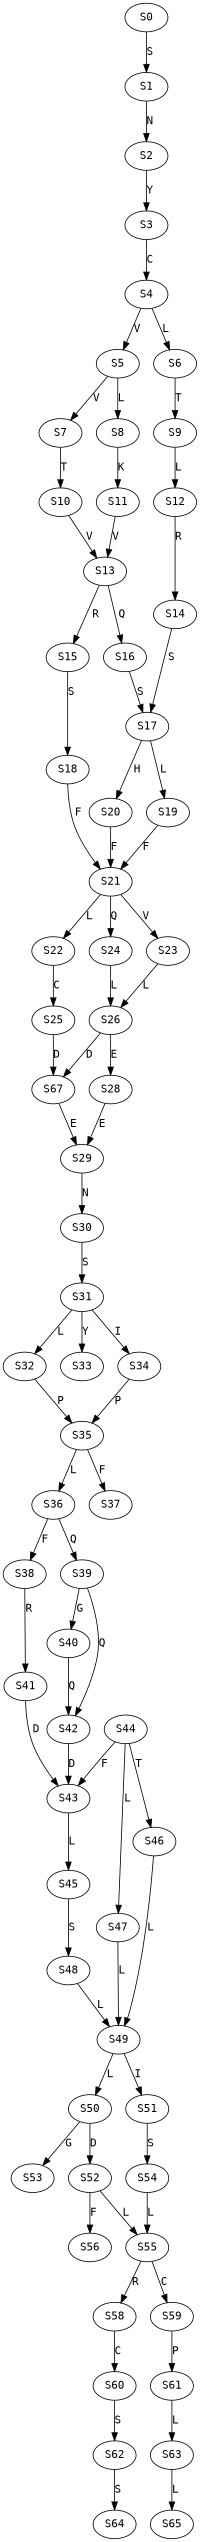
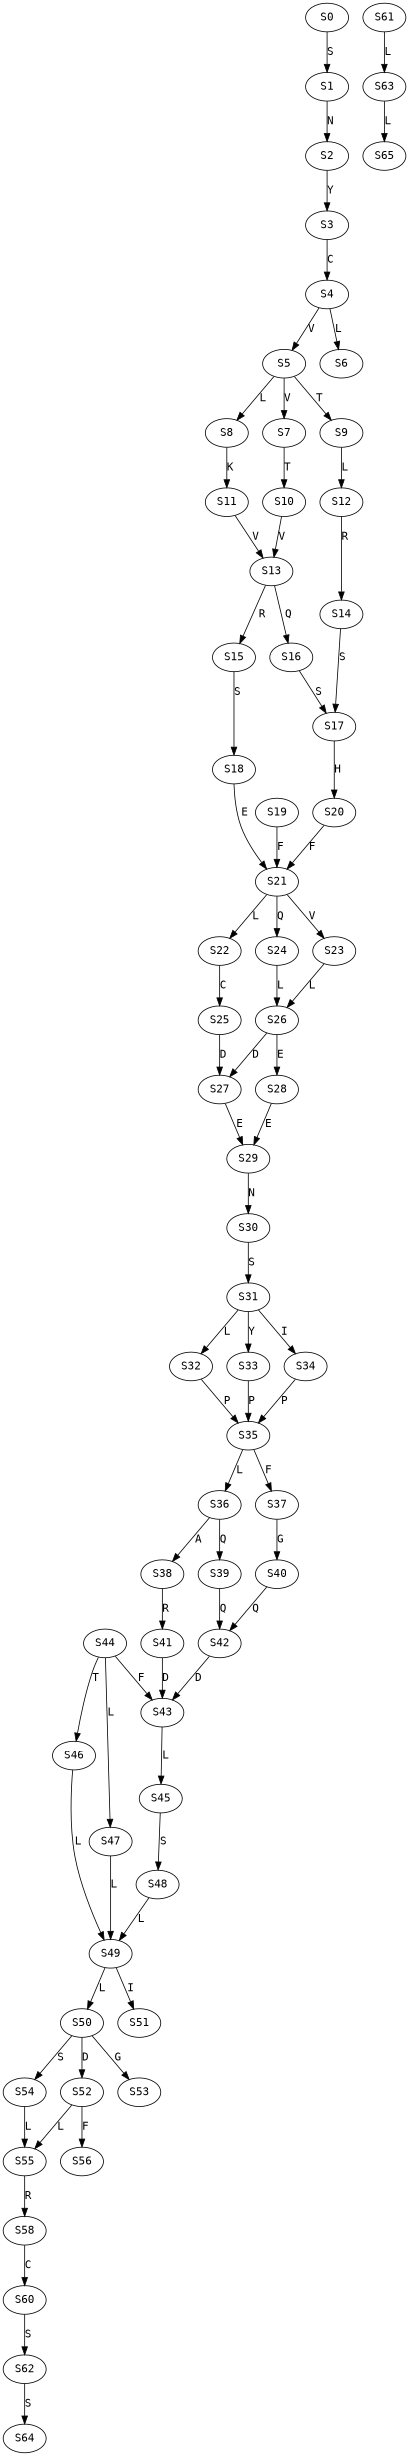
(175, 394) -> (310, 395)
(157, 766) -> none
(78, 813) -> (245, 813)
(53, 1089) -> (220, 1089)
none -> (248, 1397)
(45, 1540) -> (199, 1540)
(76, 1605) -> (277, 1536)
(147, 2140) -> (56, 2055)
(172, 2317) -> none
